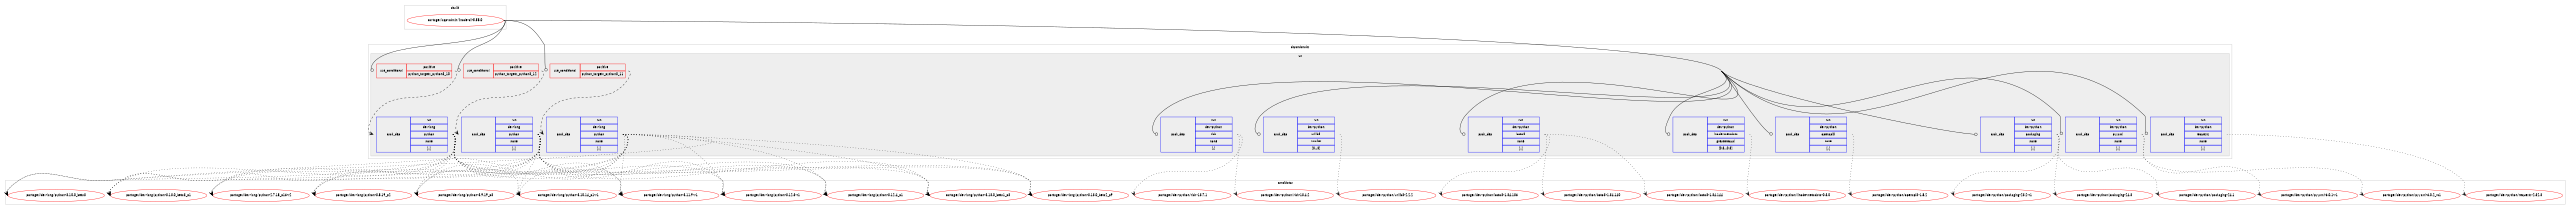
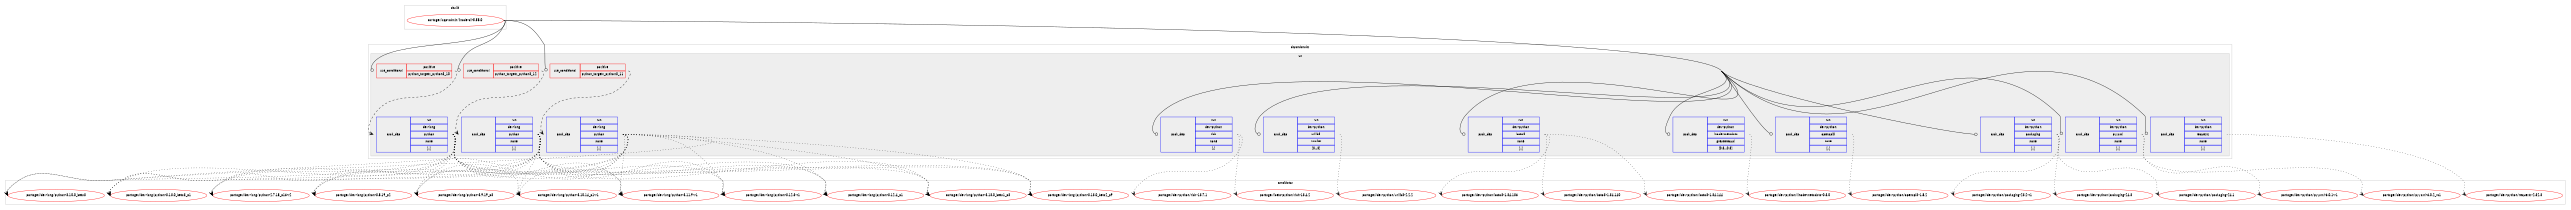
(1285, 195) -> (1285, 195)
